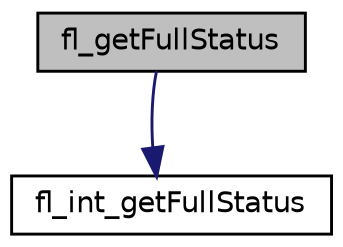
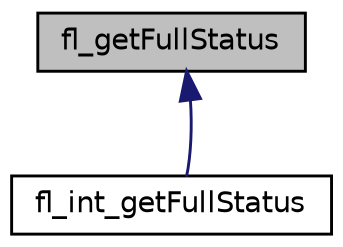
(152, 109) -> (191, 138)
